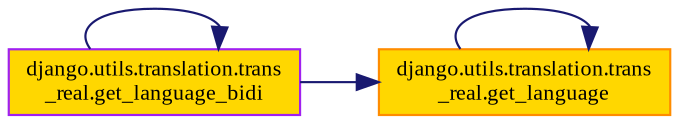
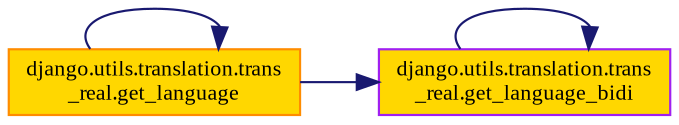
(328, 82) -> (328, 82)
